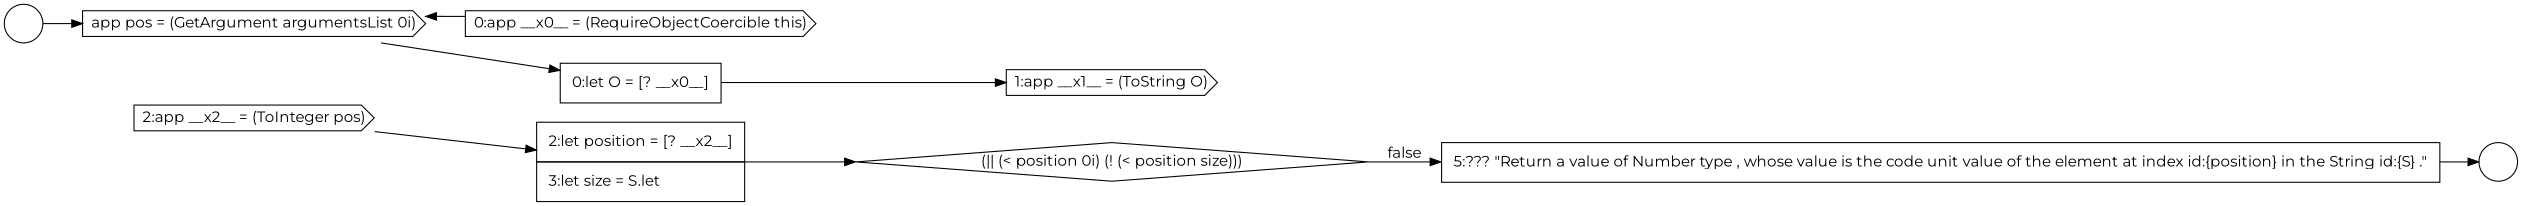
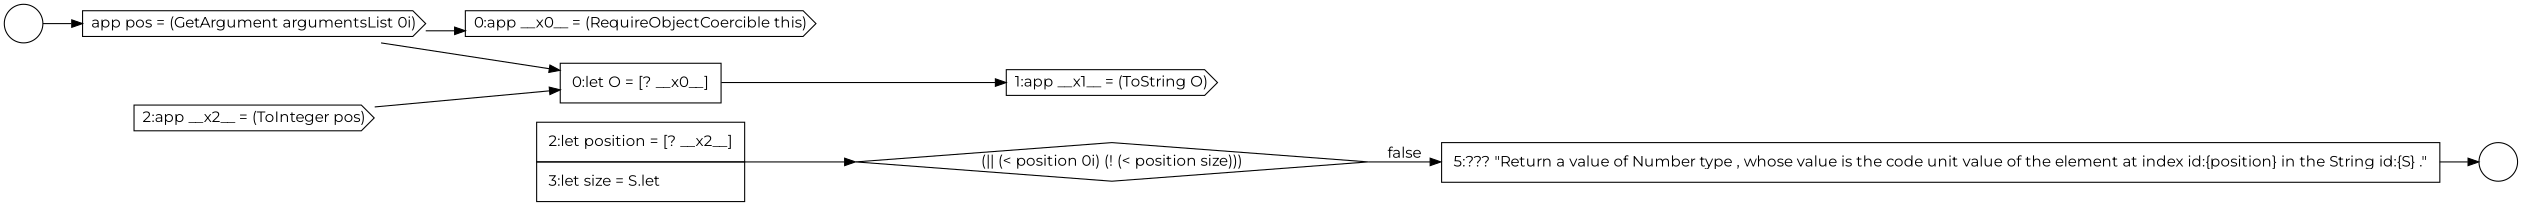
(451, 16) -> (440, 31)
(450, 140) -> (462, 99)
